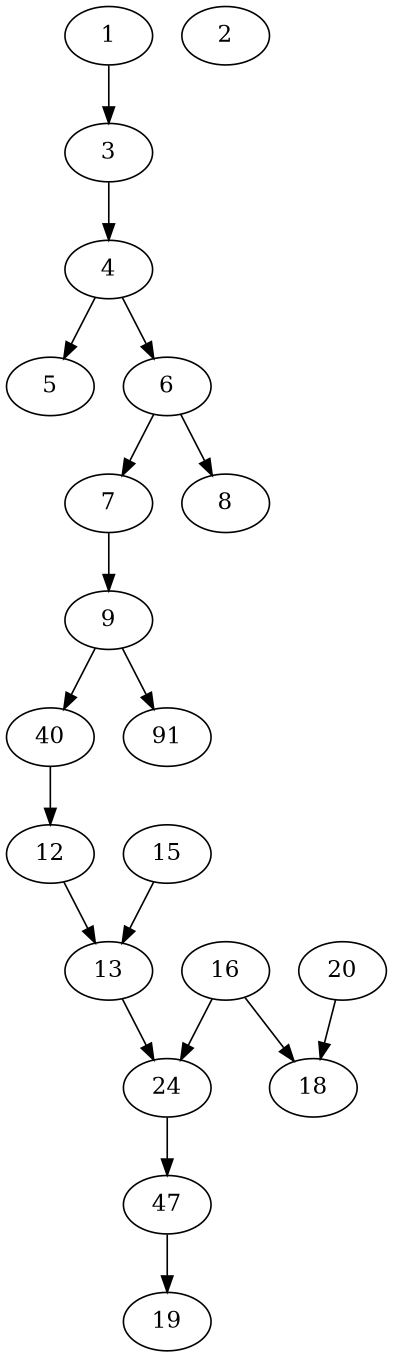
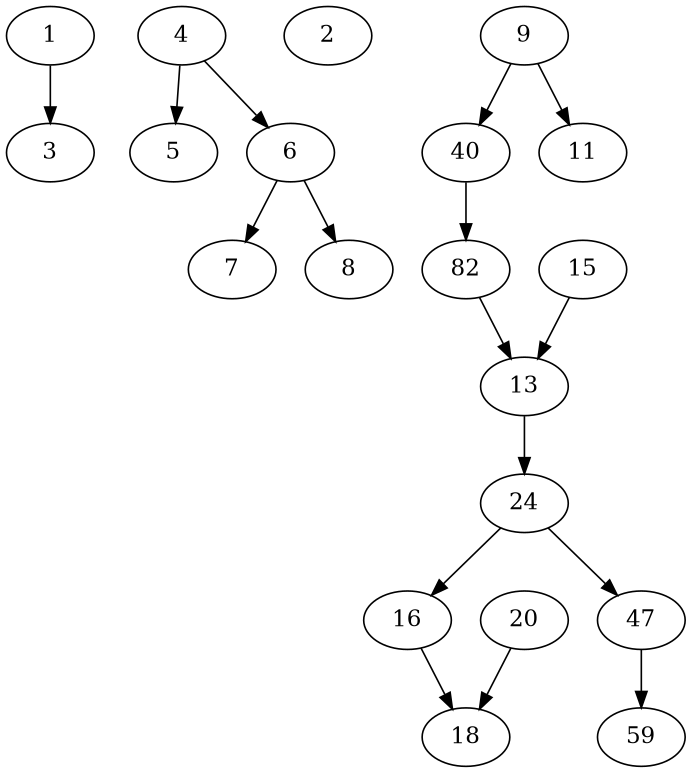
(109, 203) -> none
(109, 554) -> none
(167, 737) -> (583, 153)
(50, 854) -> (466, 270)
(200, 1022) -> (472, 556)
(167, 1322) -> (641, 737)
